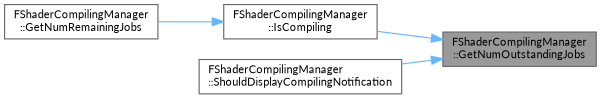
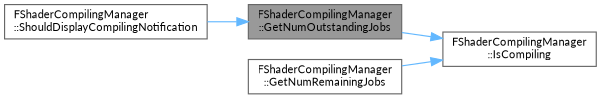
(404, 35) -> (417, 35)
